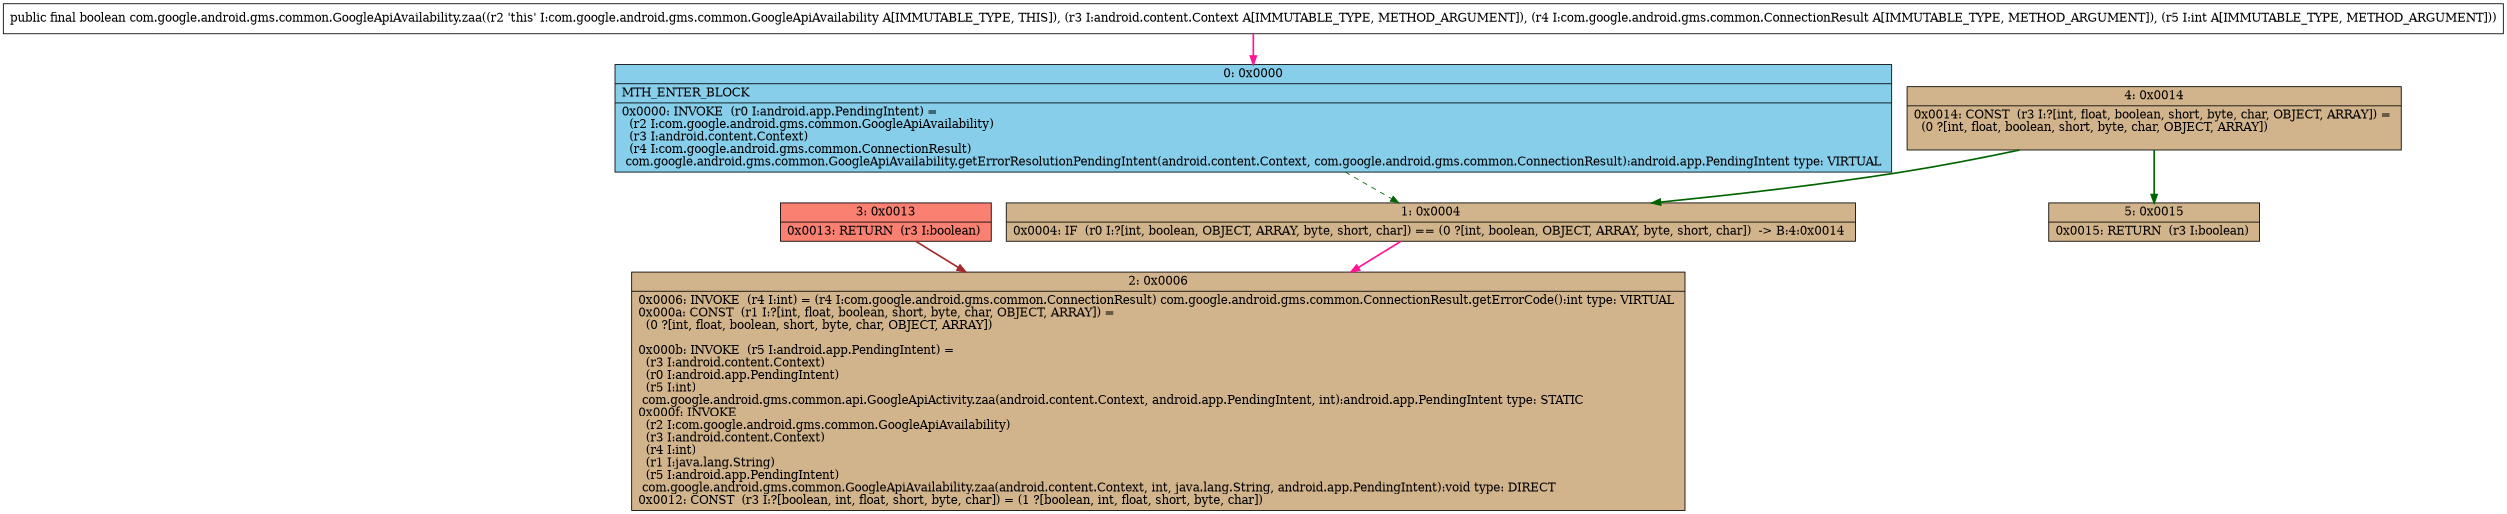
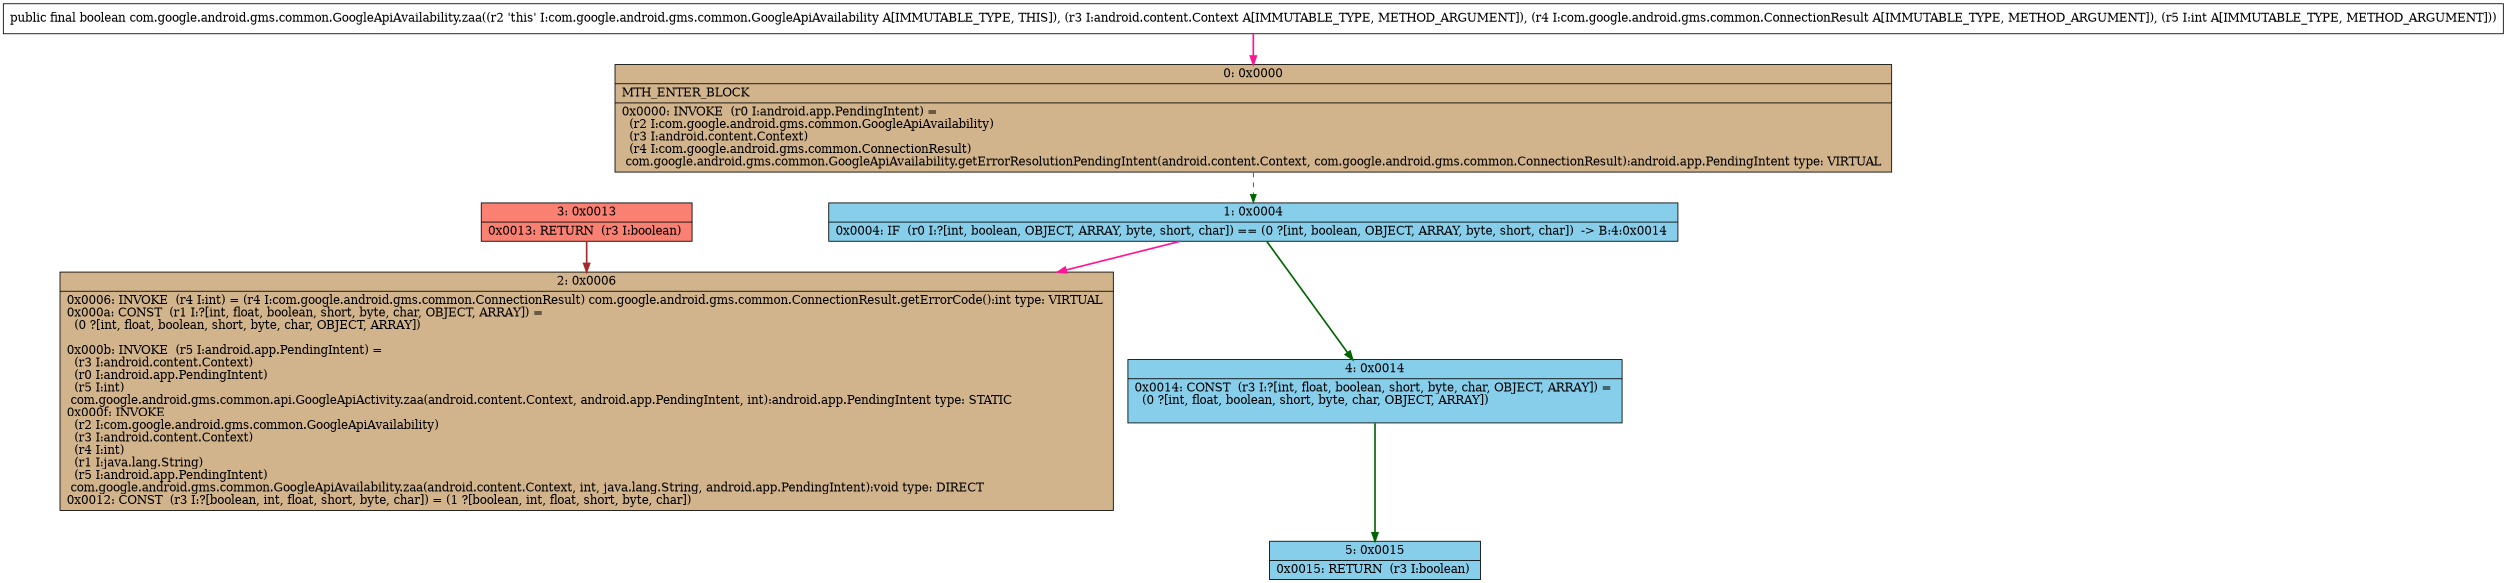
(1253, 118) -> (1253, 118)
(2154, 118) -> (1375, 391)
(1841, 181) -> (1307, 297)
(1431, 222) -> (1253, 222)
(2154, 222) -> (1375, 560)
